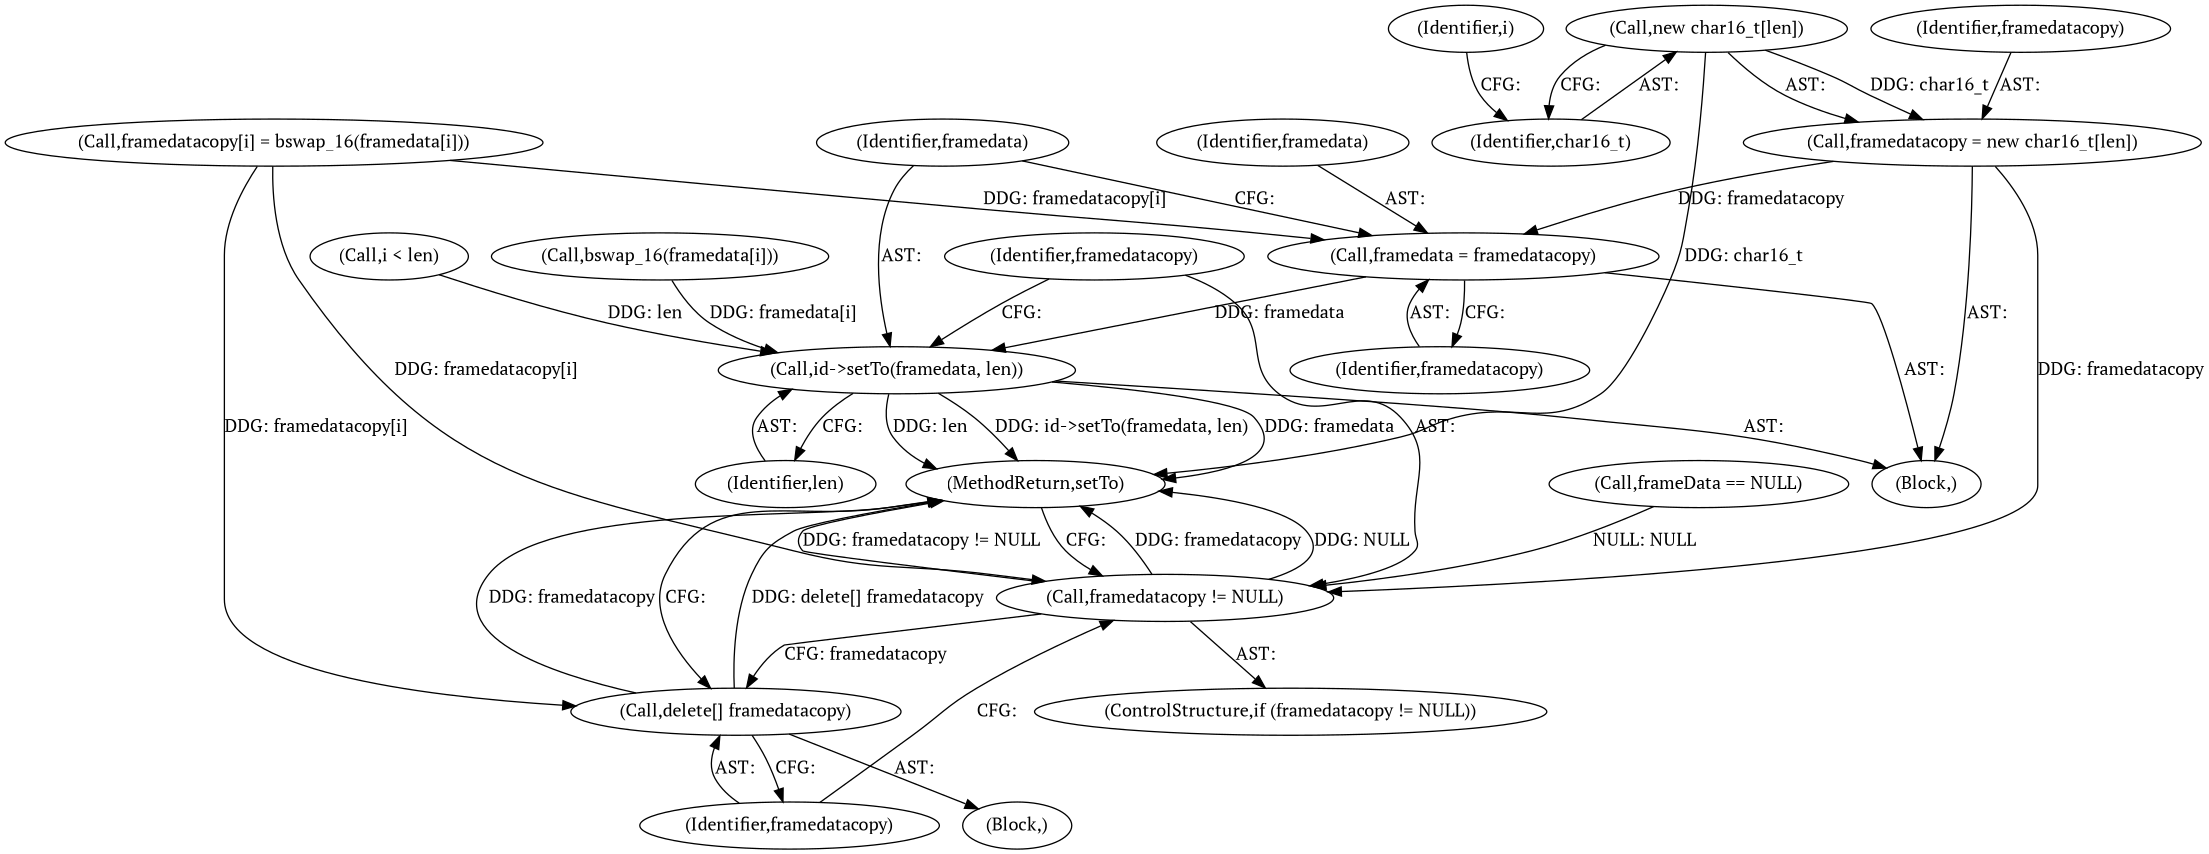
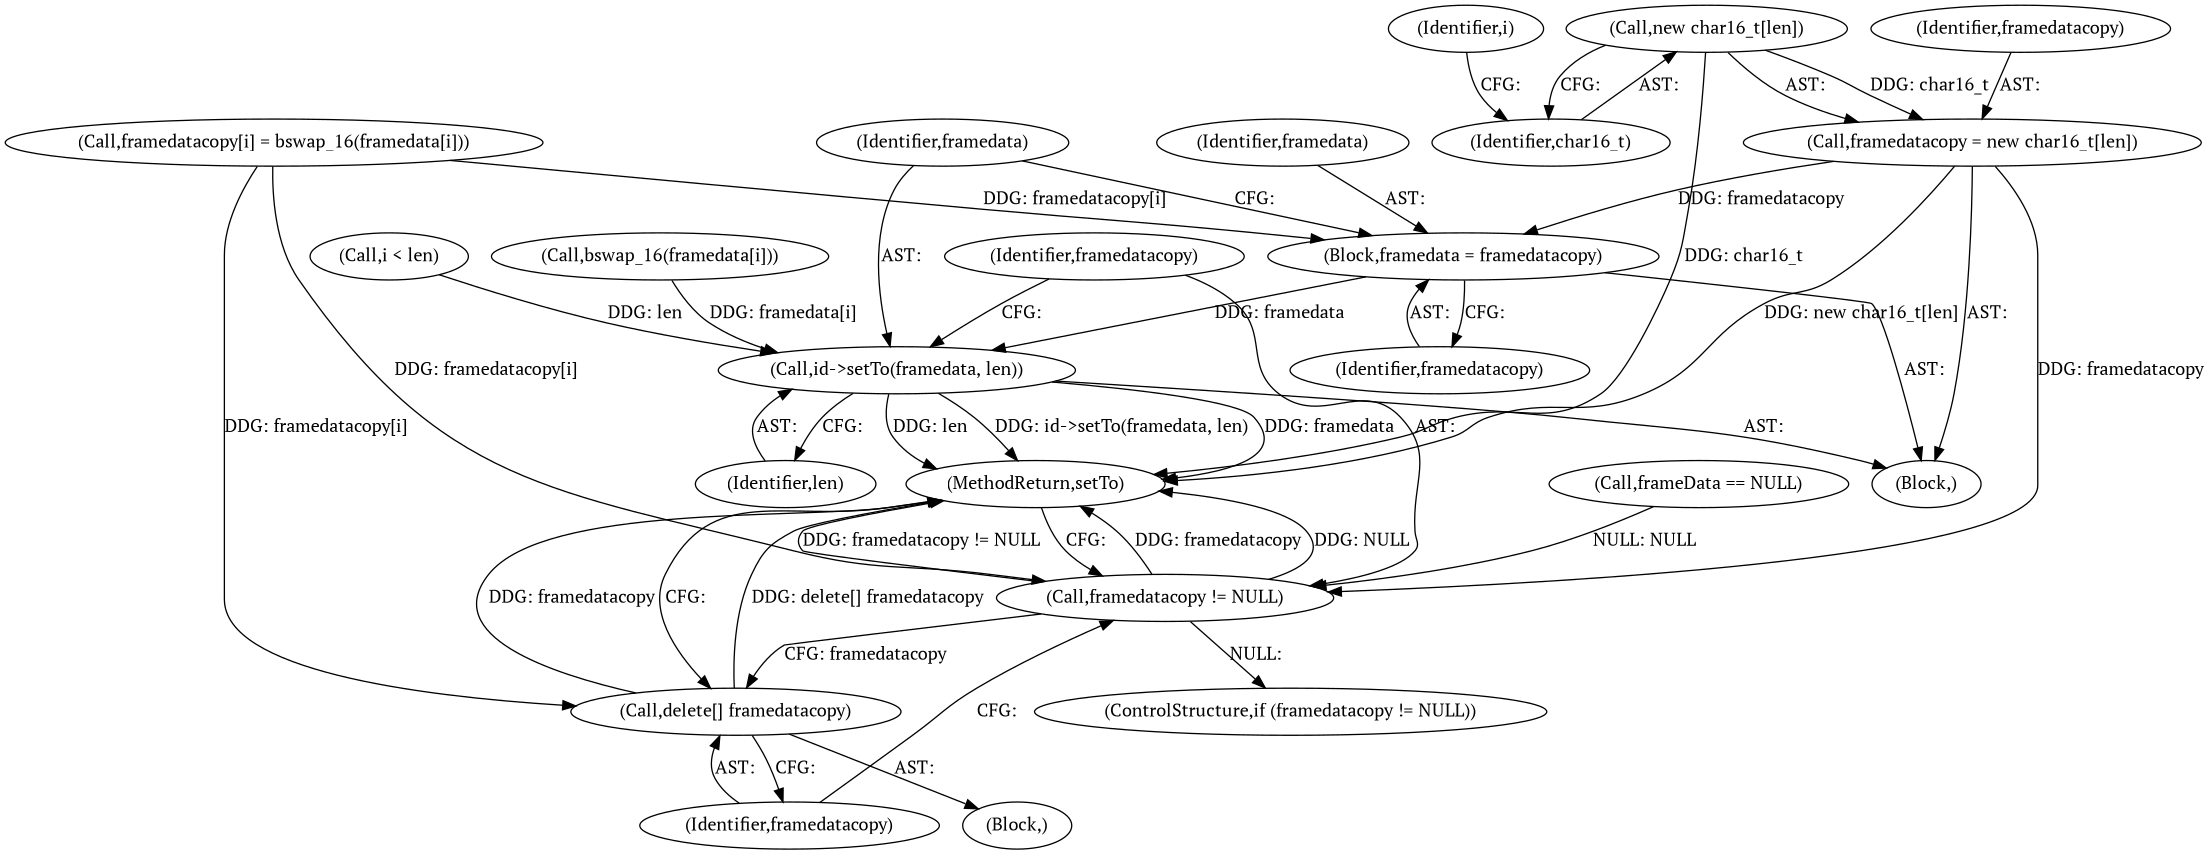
(1463, 256) -> (1463, 256)
none -> (1602, 406)
(1259, 655) -> (1259, 655)
